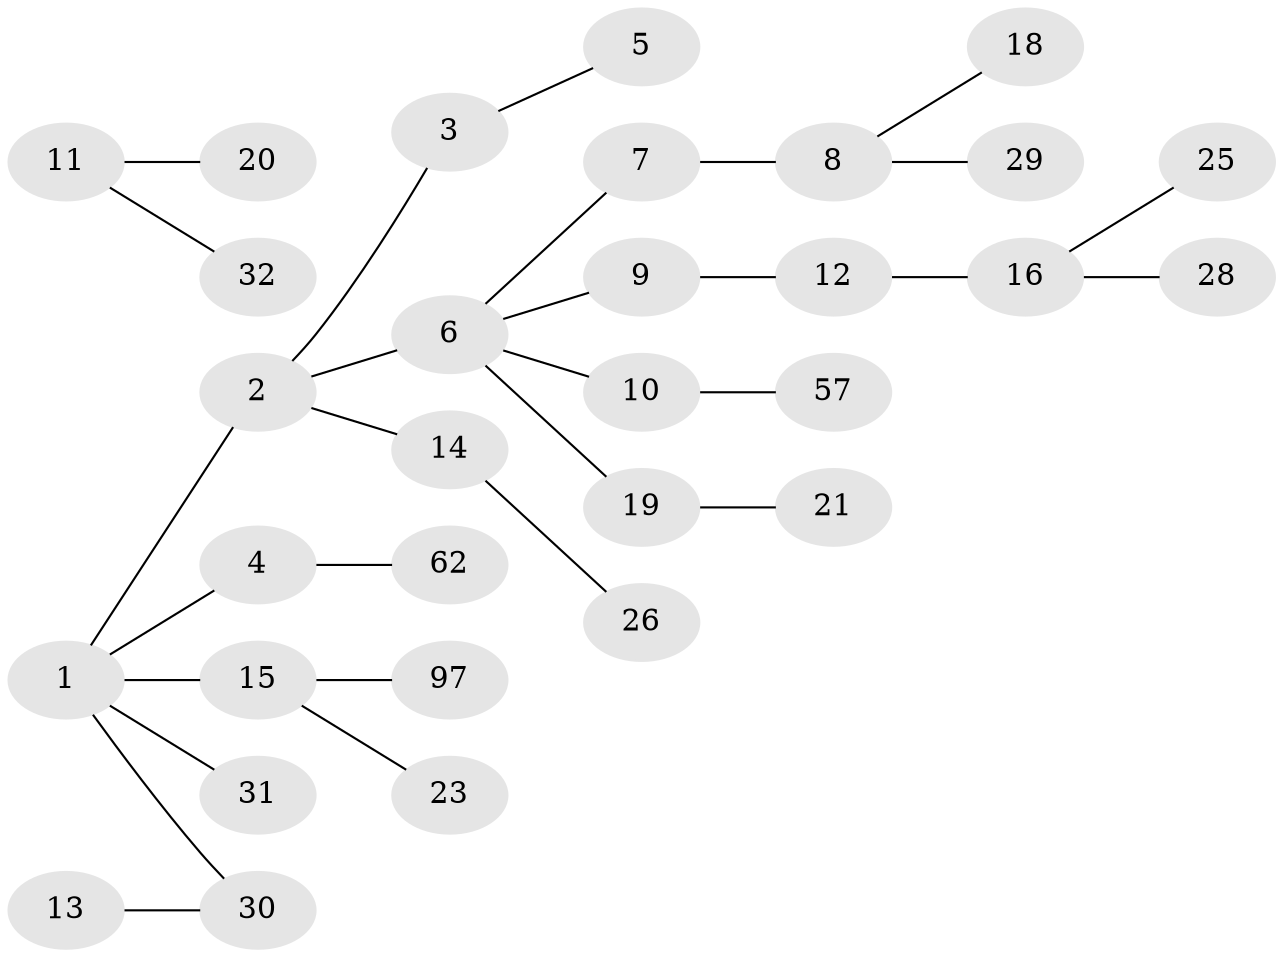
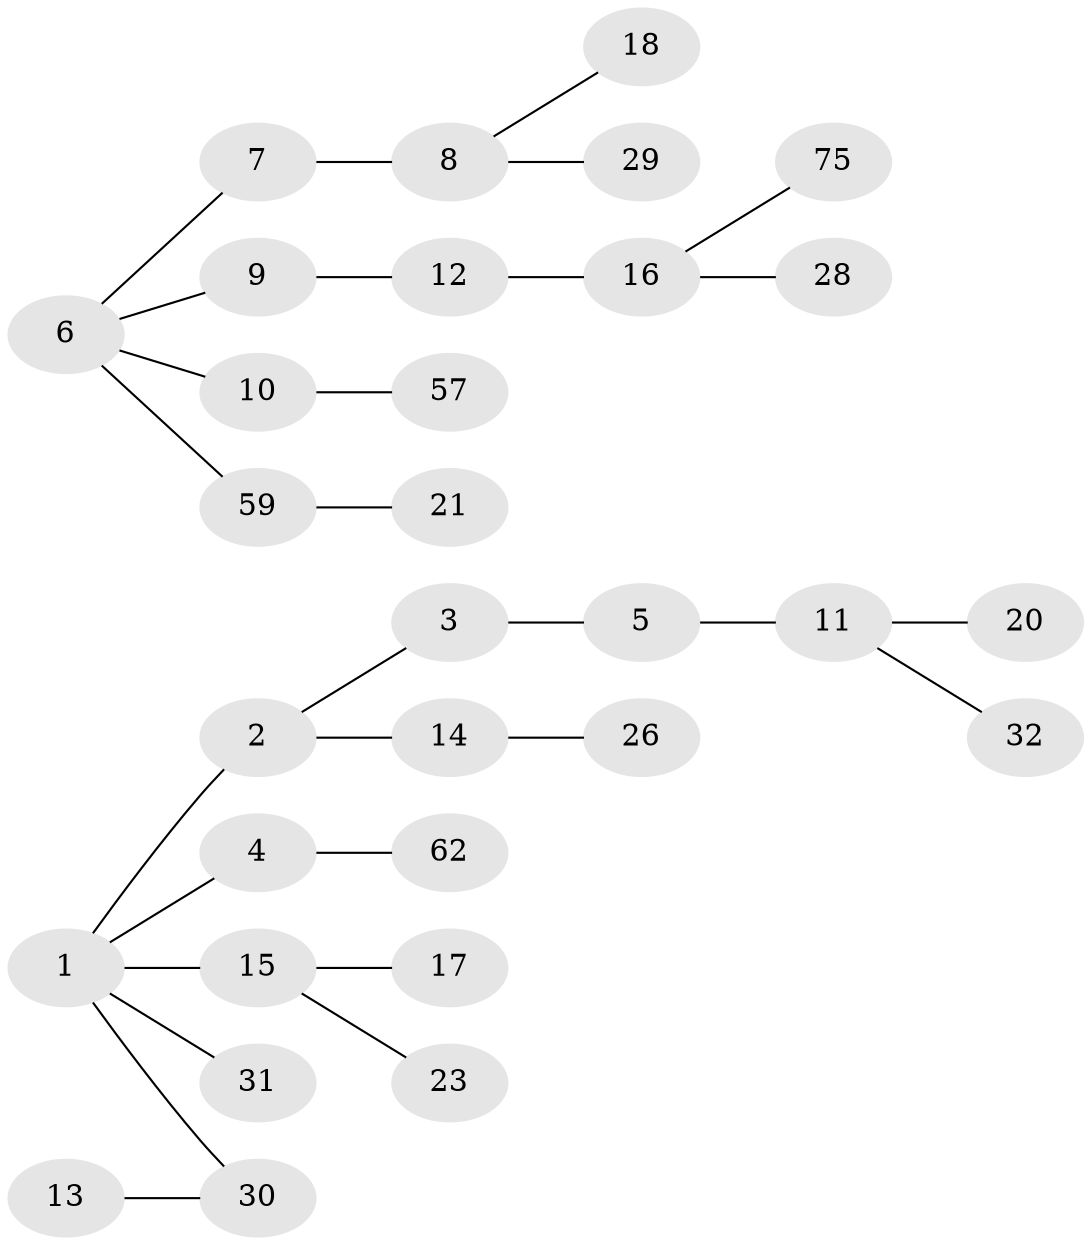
(1217, 162) -> (834, 162)
(354, 363) -> none
(642, 507) -> (258, 507)
none -> (738, 623)
(450, 680) -> (450, 968)
